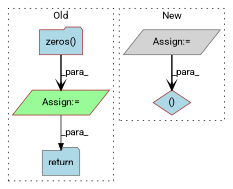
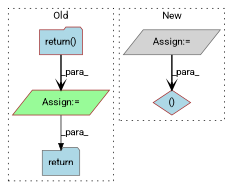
(61, 42) -> (61, 42)
